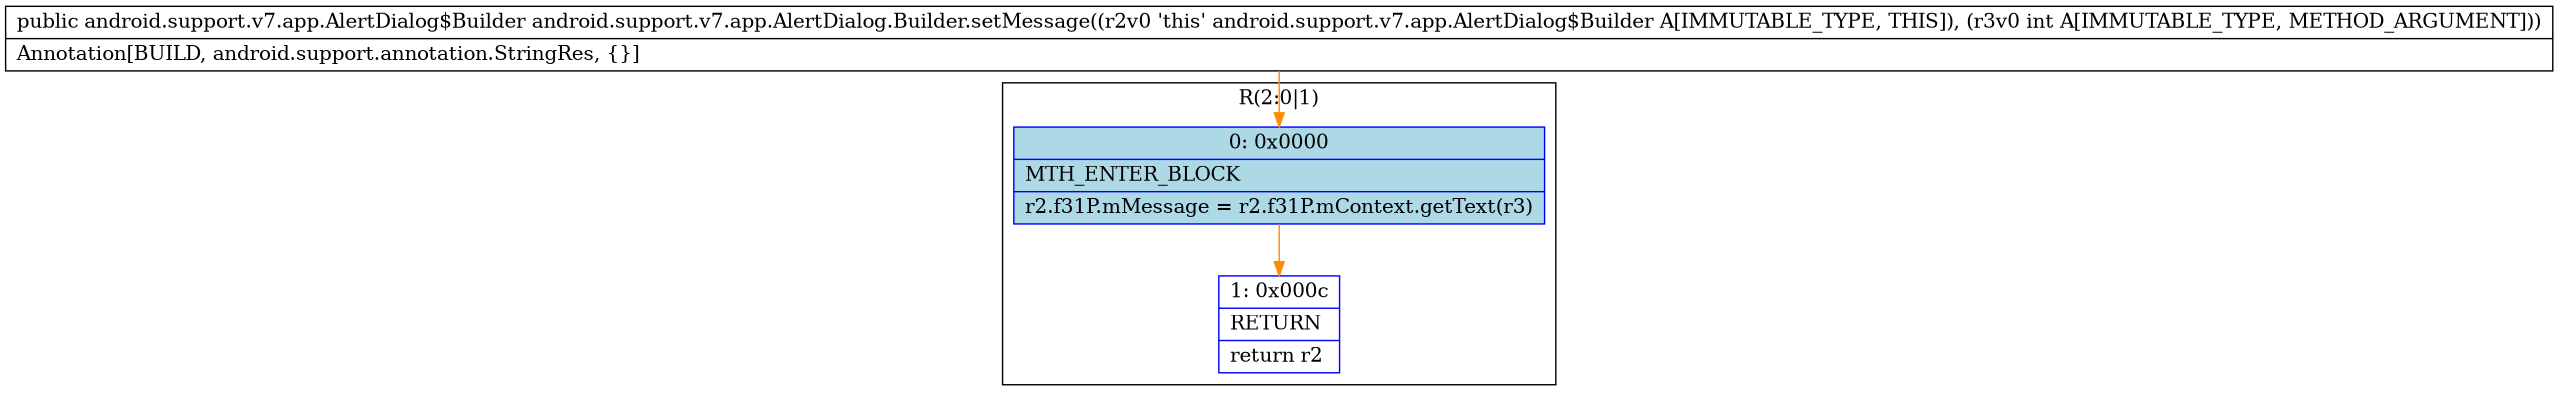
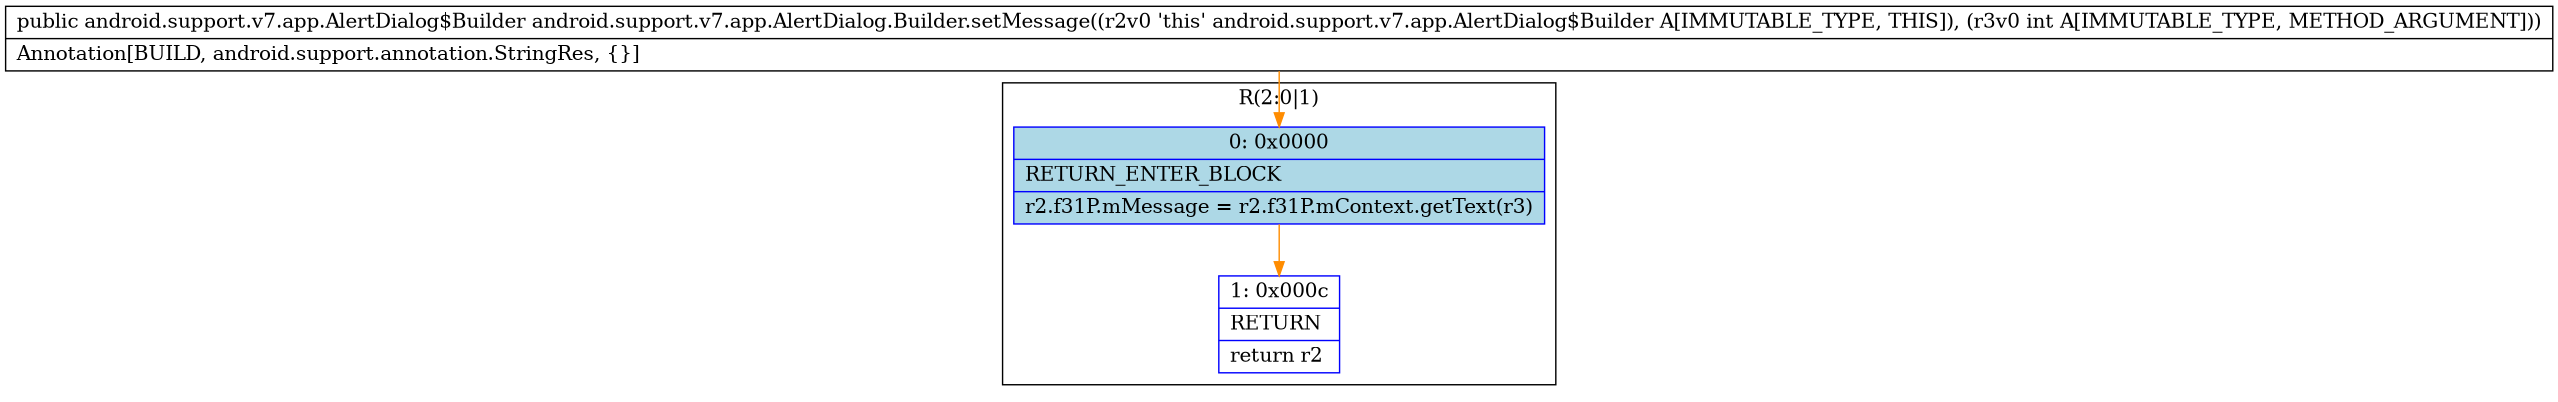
(1133, 175) -> (1154, 175)
